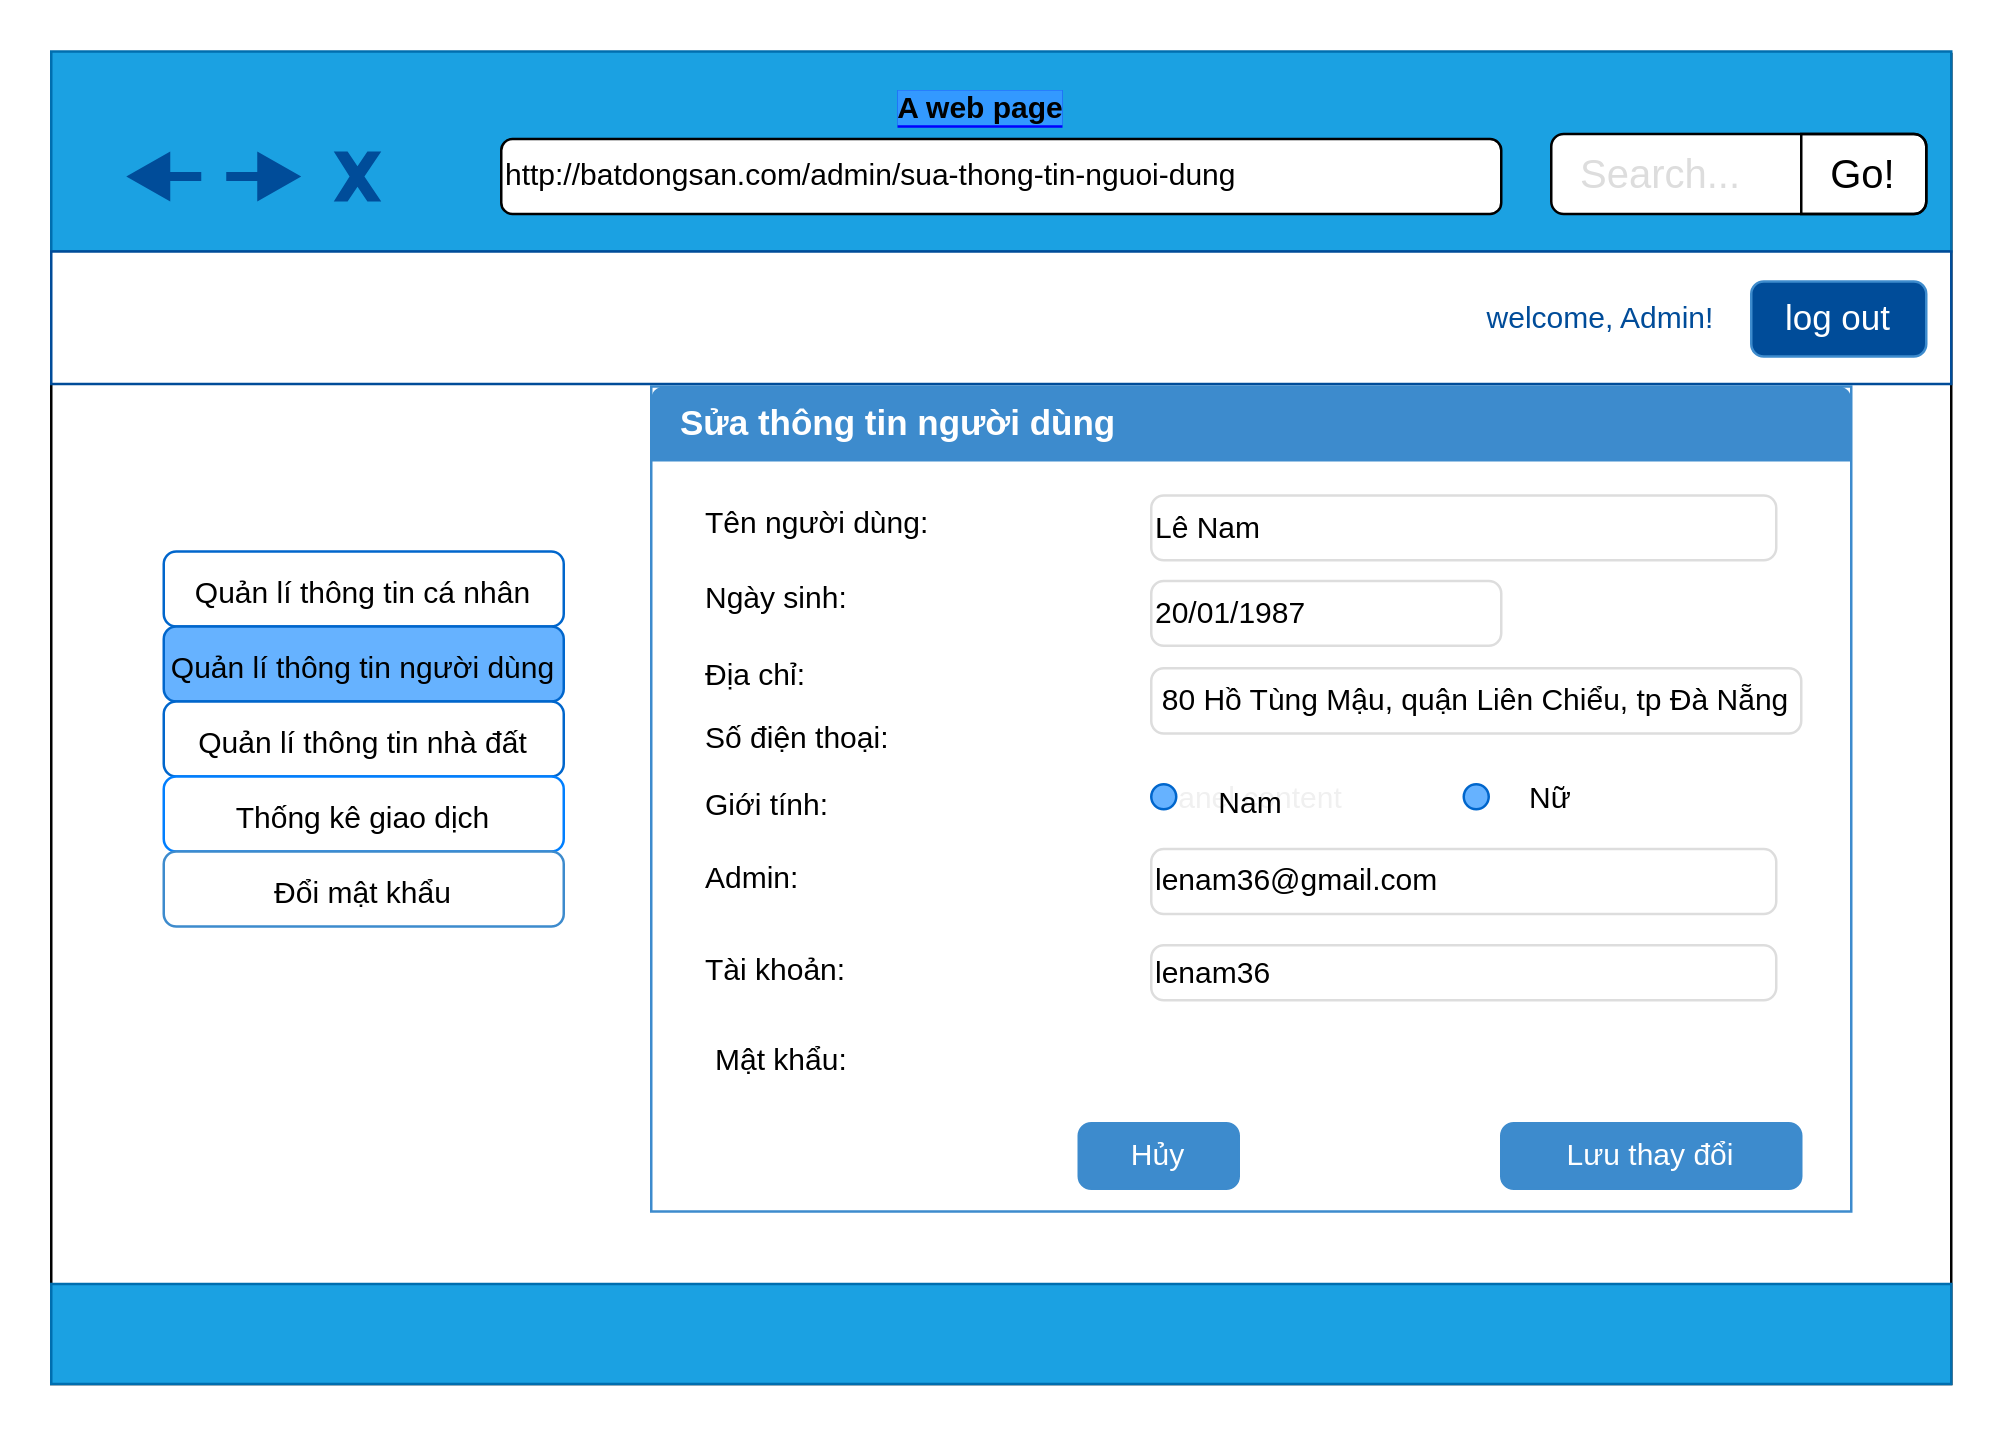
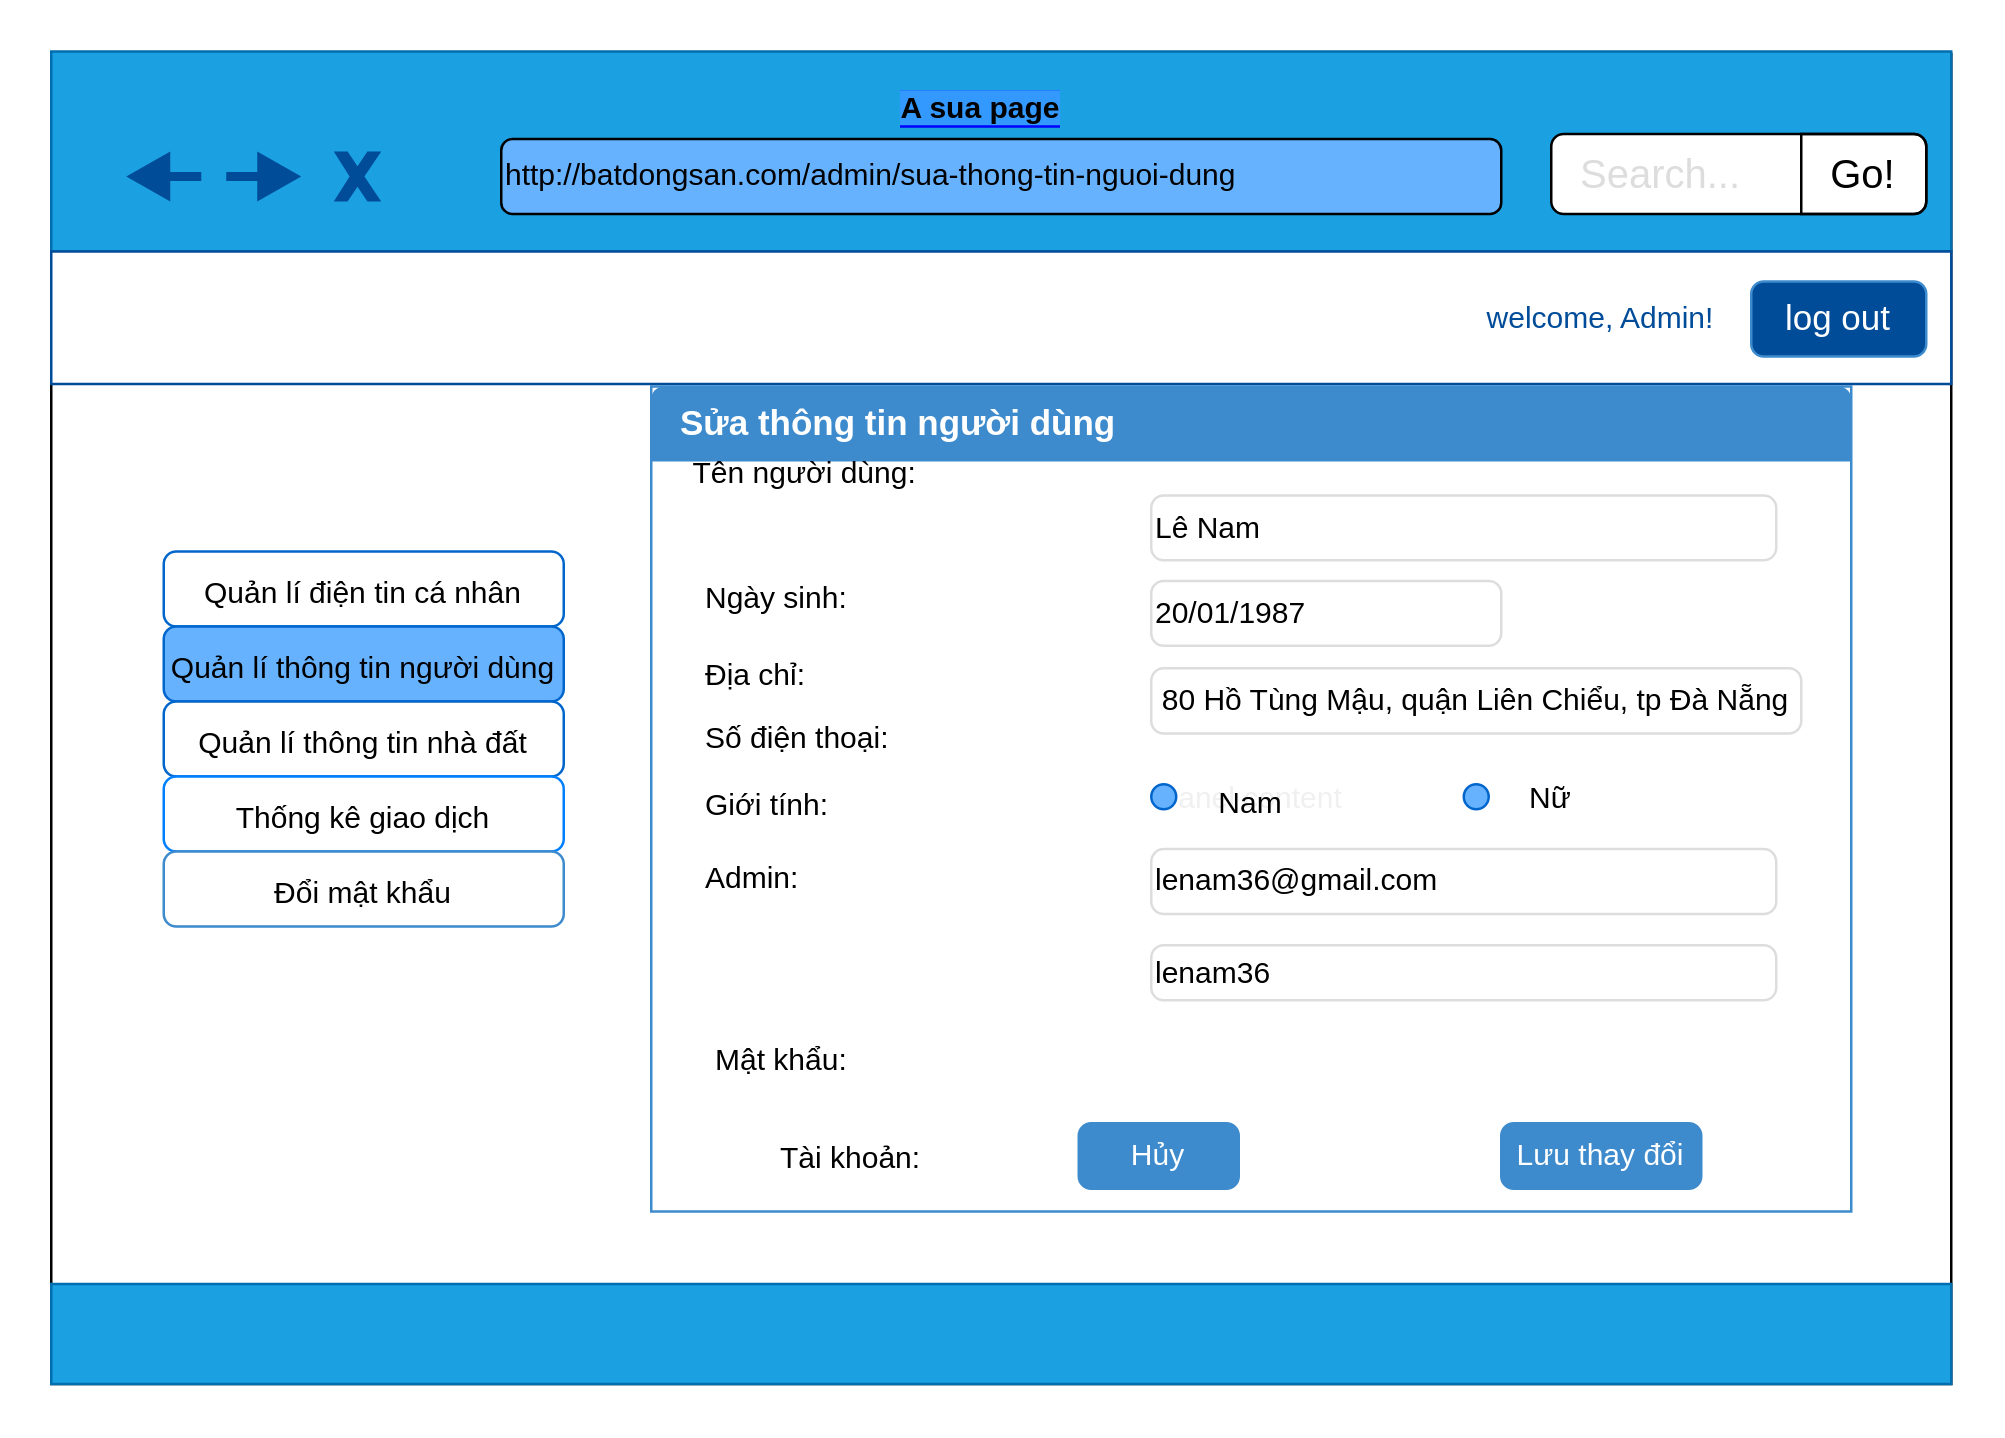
(981, 109) -> (981, 109)
(1001, 176) -> (1001, 176)
(851, 525) -> (839, 475)
(364, 589) -> (364, 589)
(839, 971) -> (914, 1158)
(1651, 1156) -> (1601, 1156)
